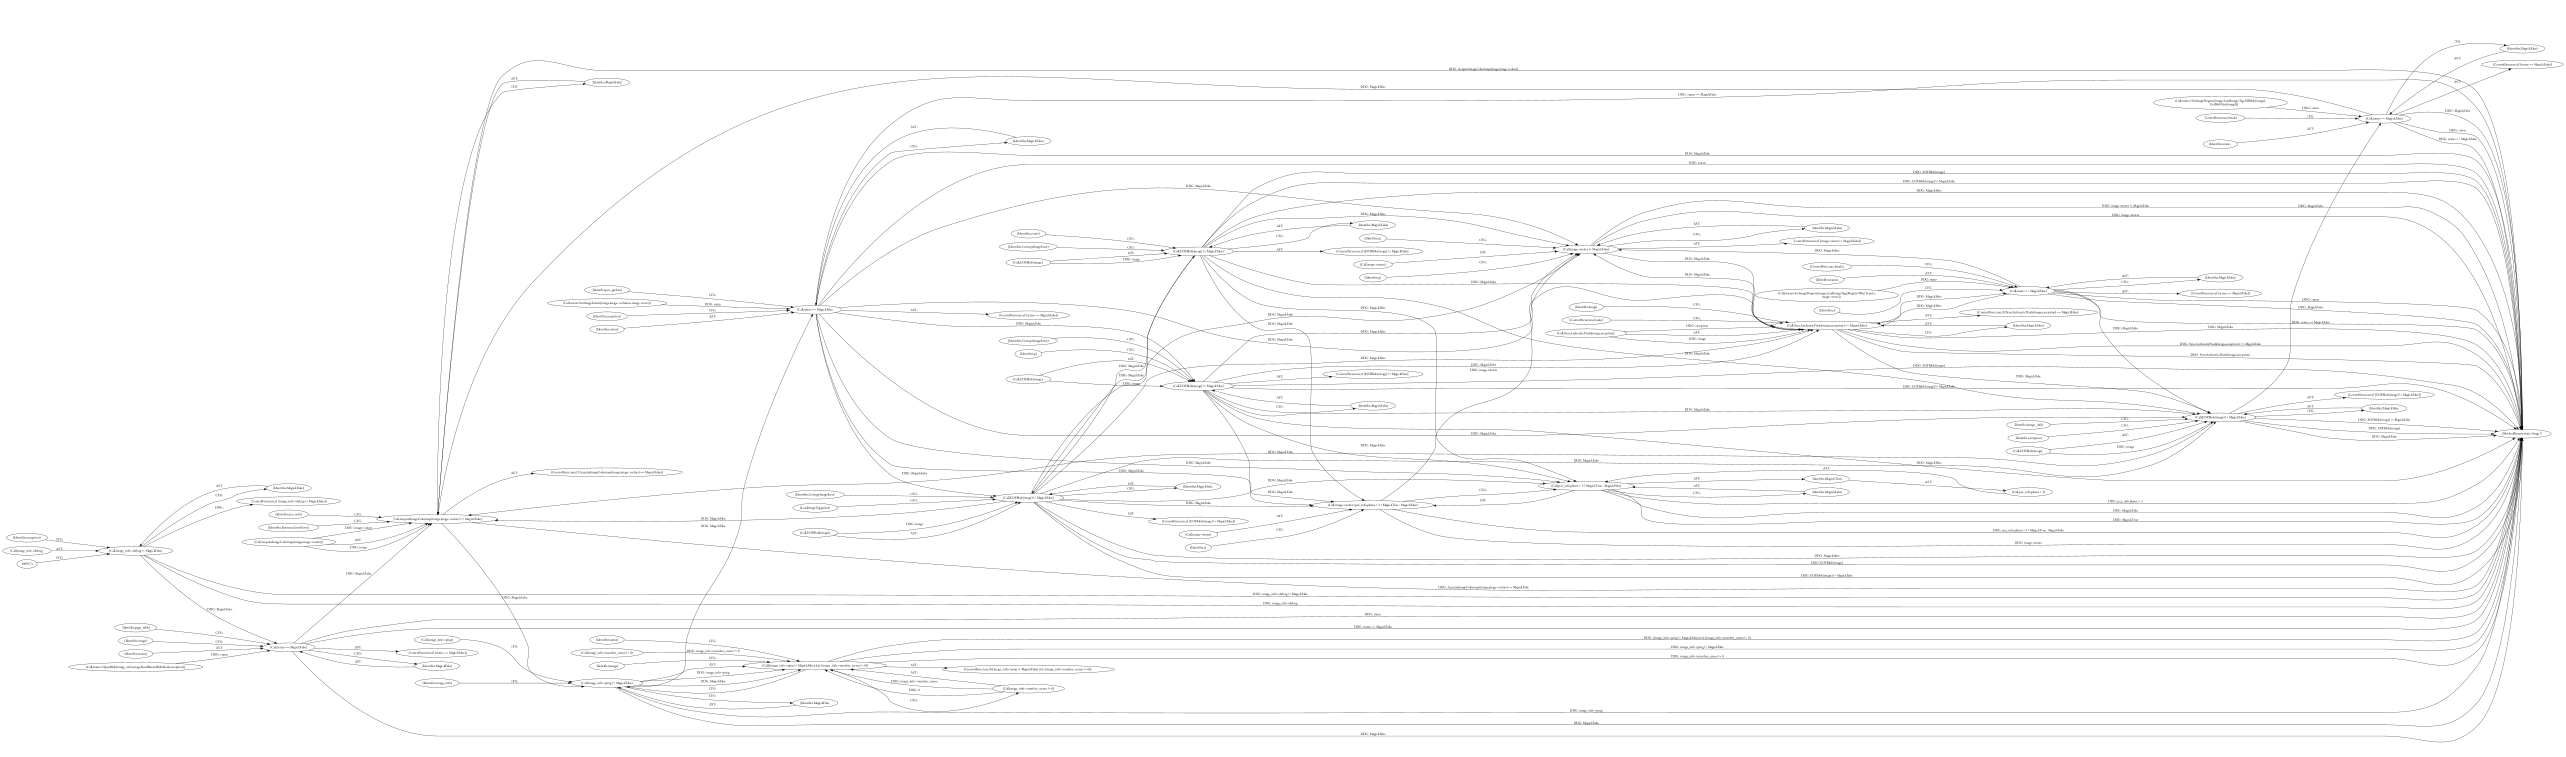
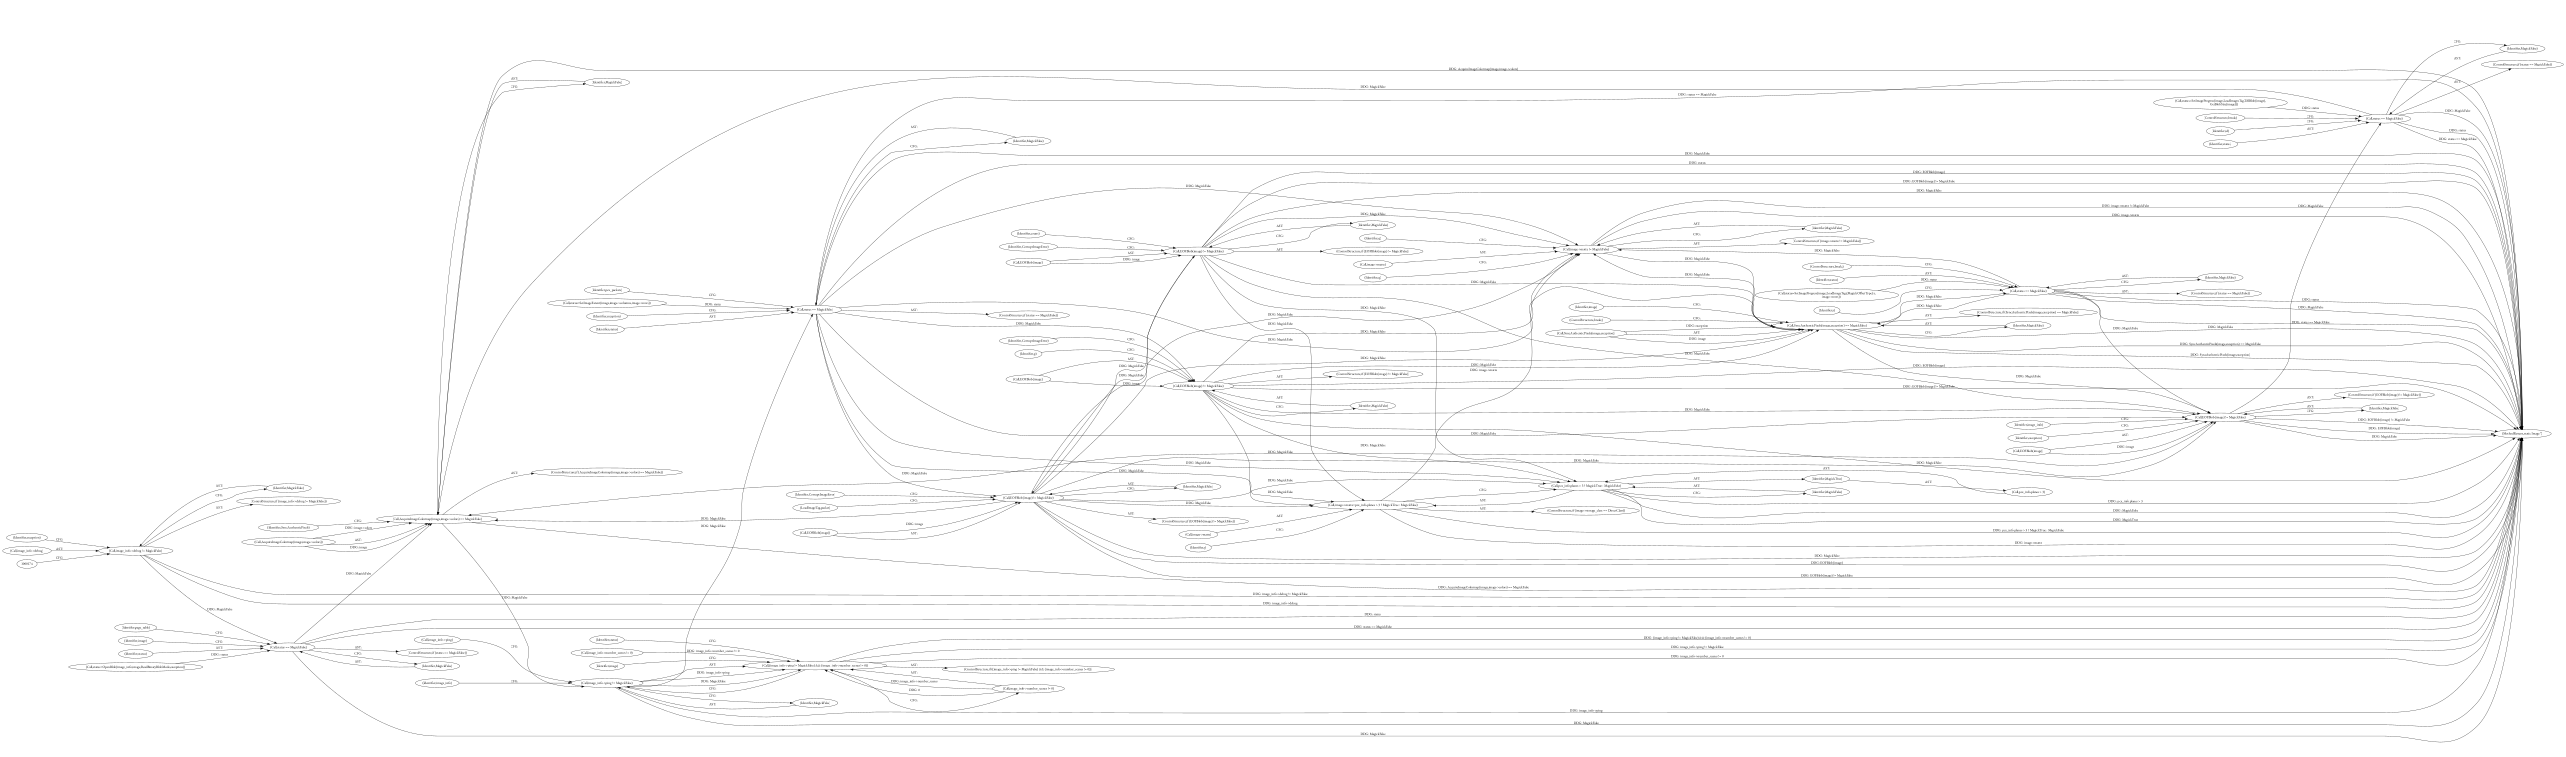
none -> (2220, 131)
(220, 508) -> (220, 508)
none -> (1586, 511)
(289, 514) -> none
(289, 527) -> (289, 527)
